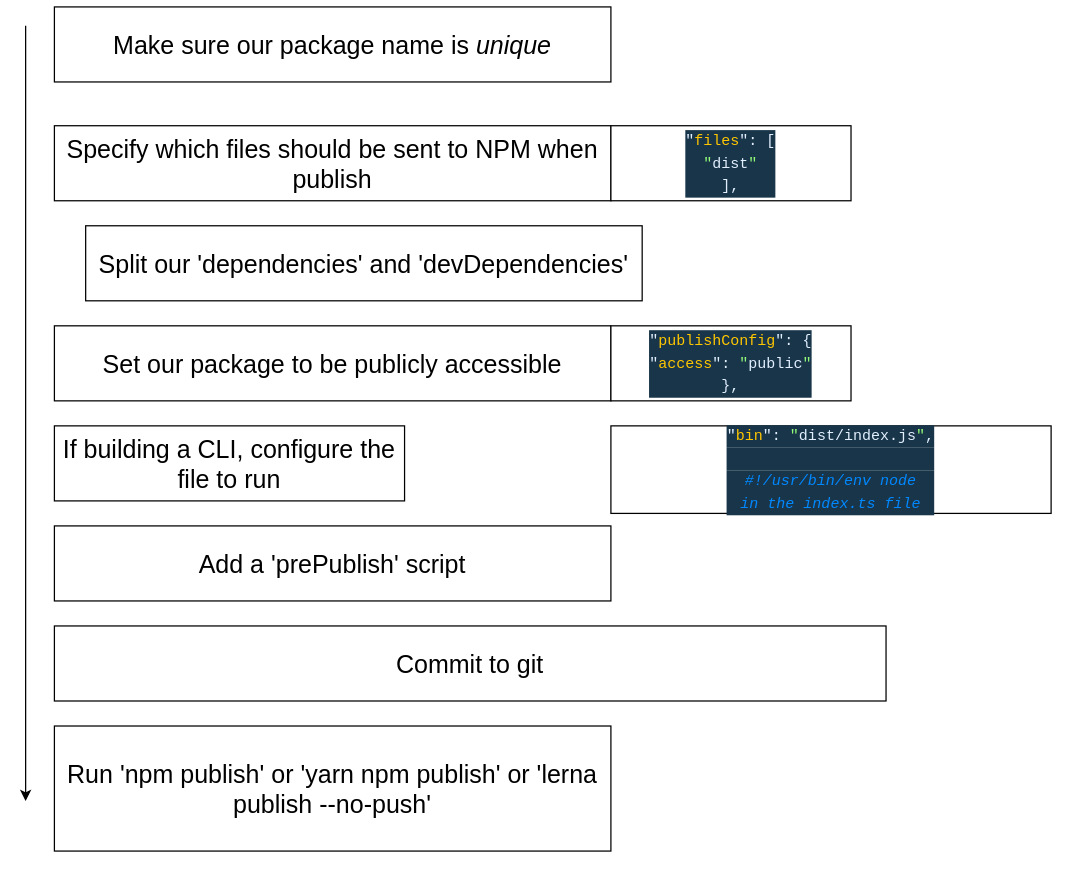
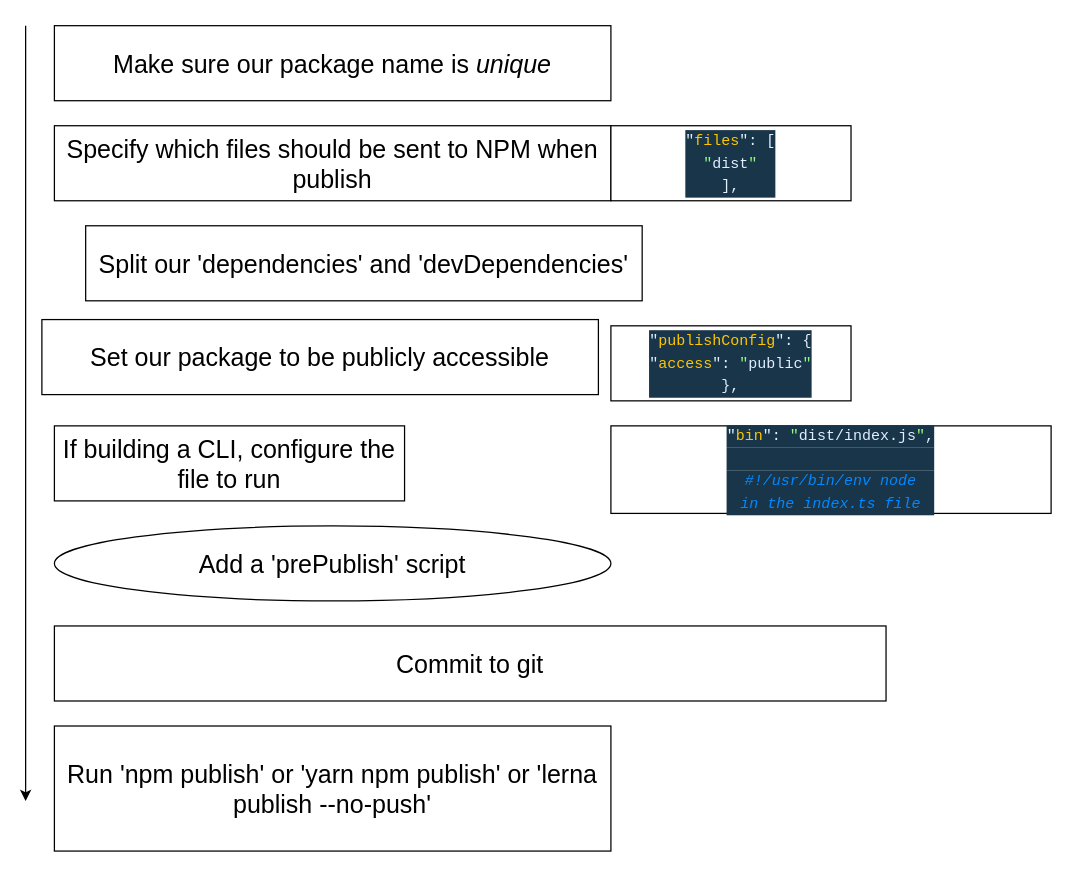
(333, 44) -> (333, 63)
(333, 363) -> (320, 357)
(333, 563) -> (333, 563)
